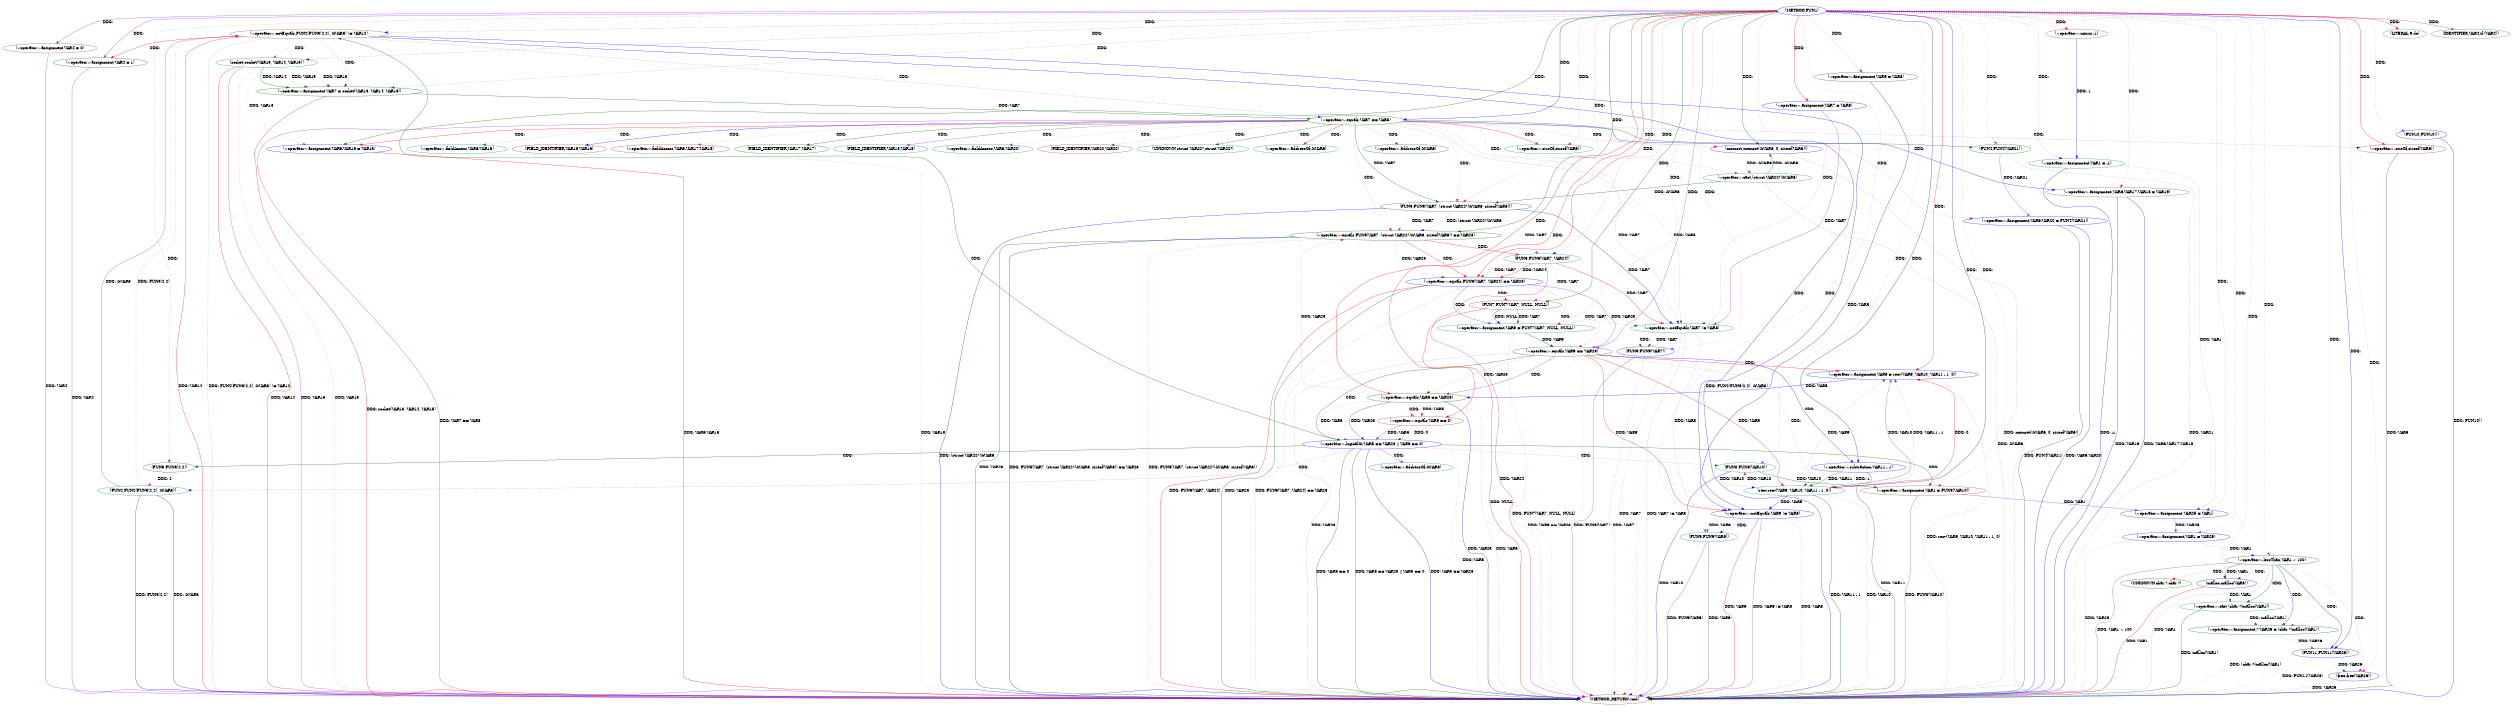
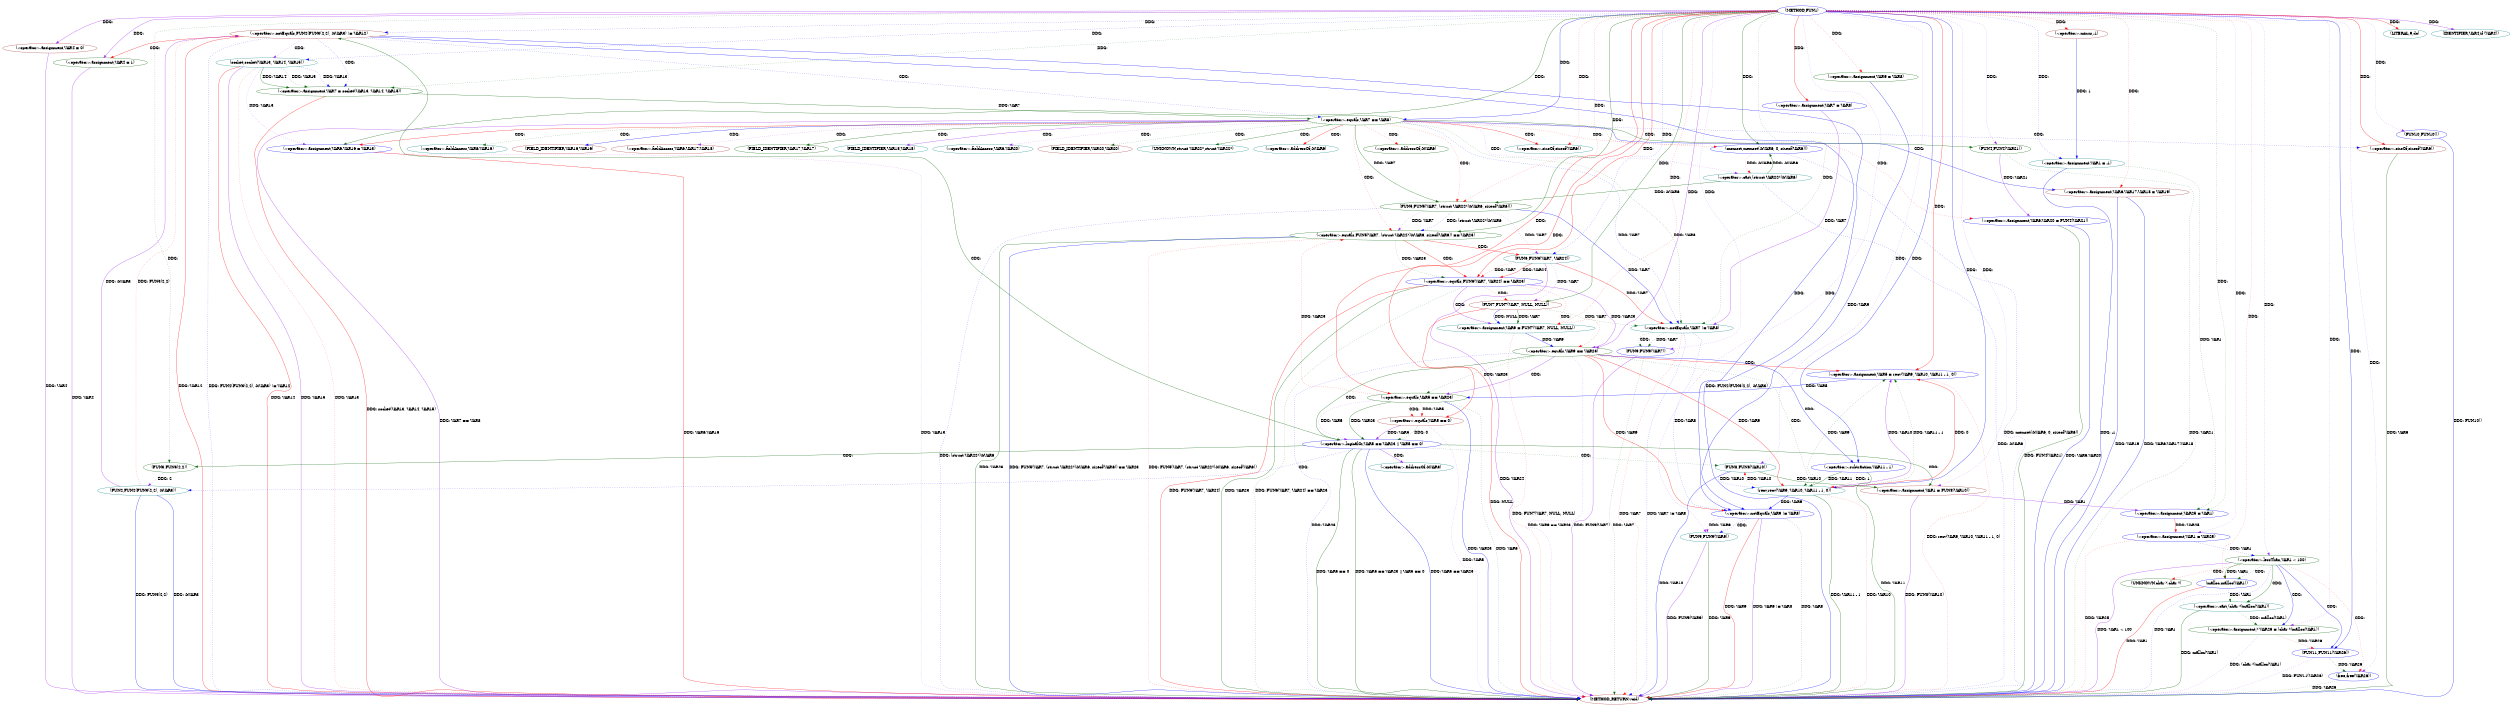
(940, 583) -> (940, 583)
(2227, 583) -> (2227, 583)
